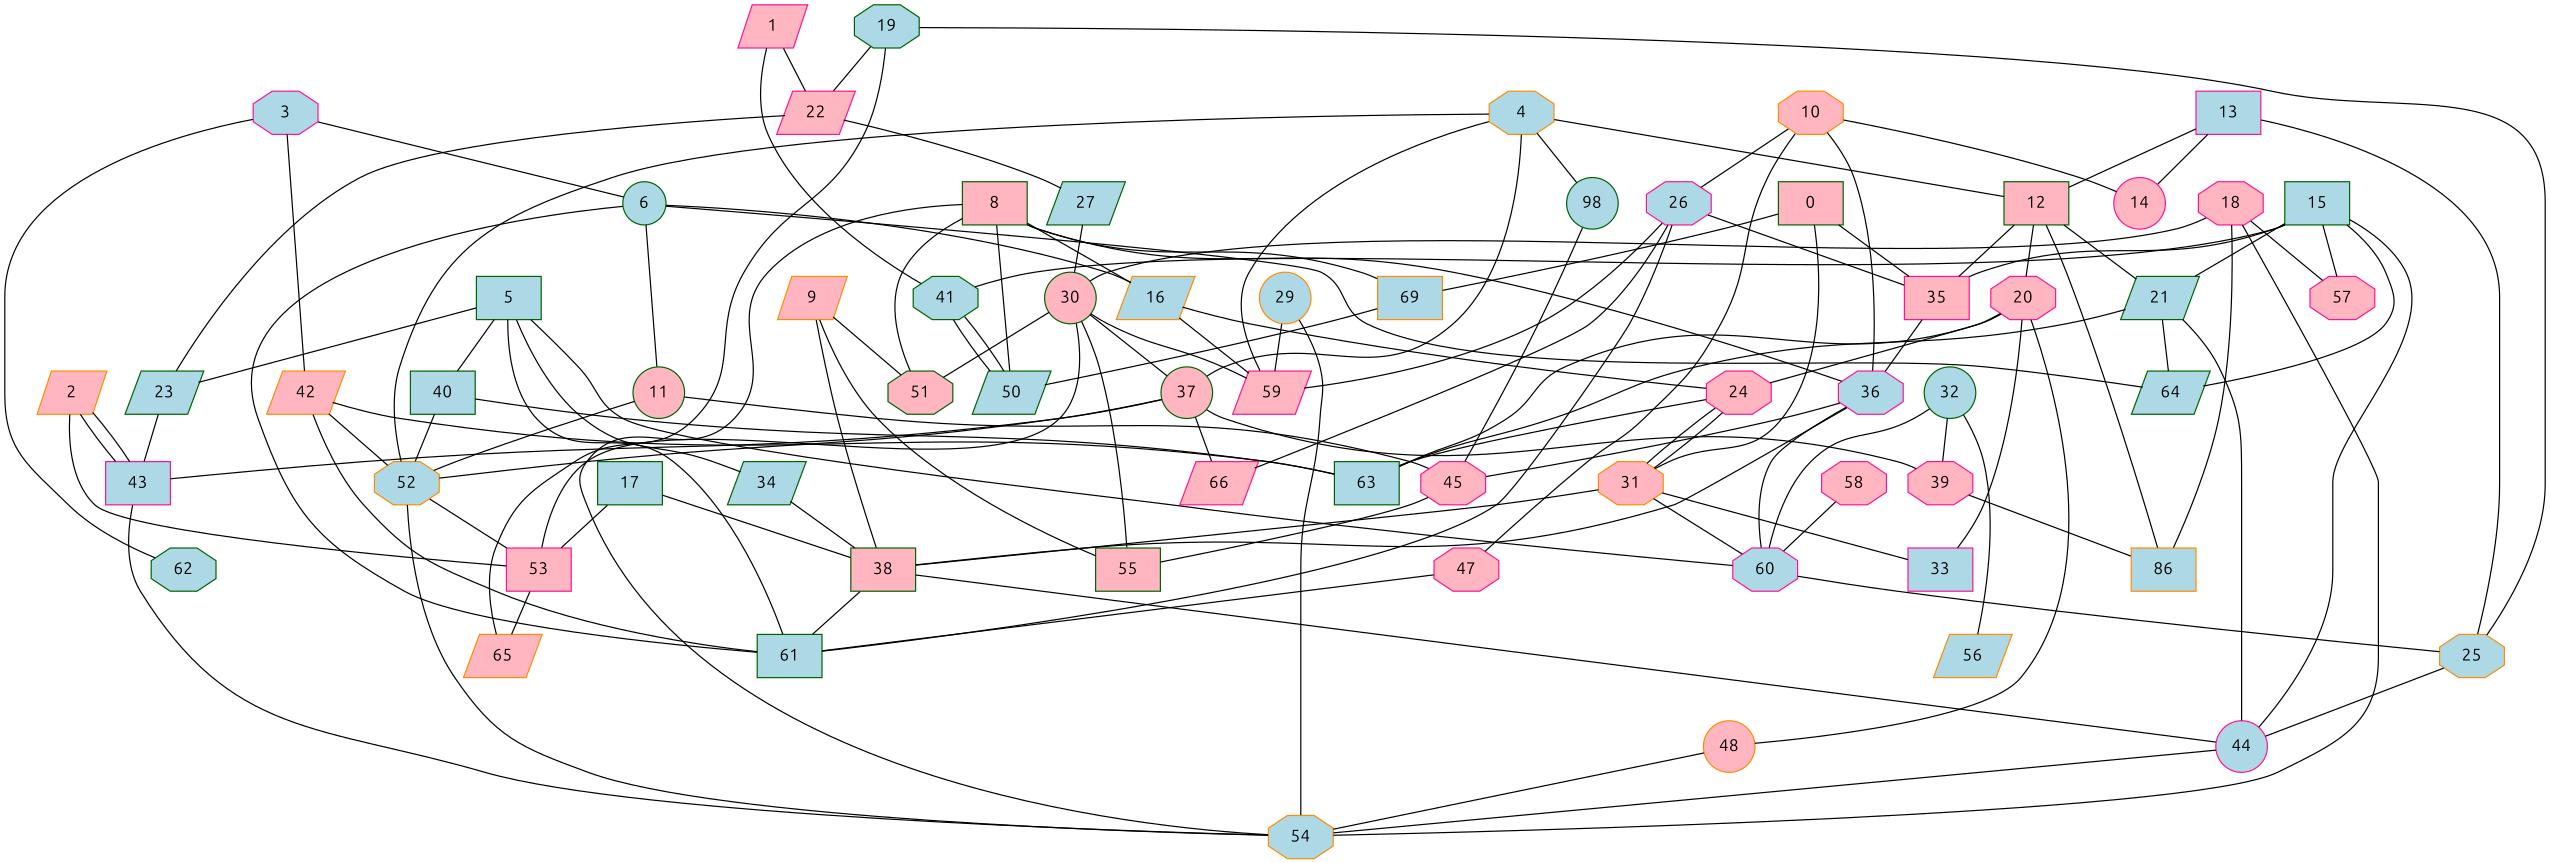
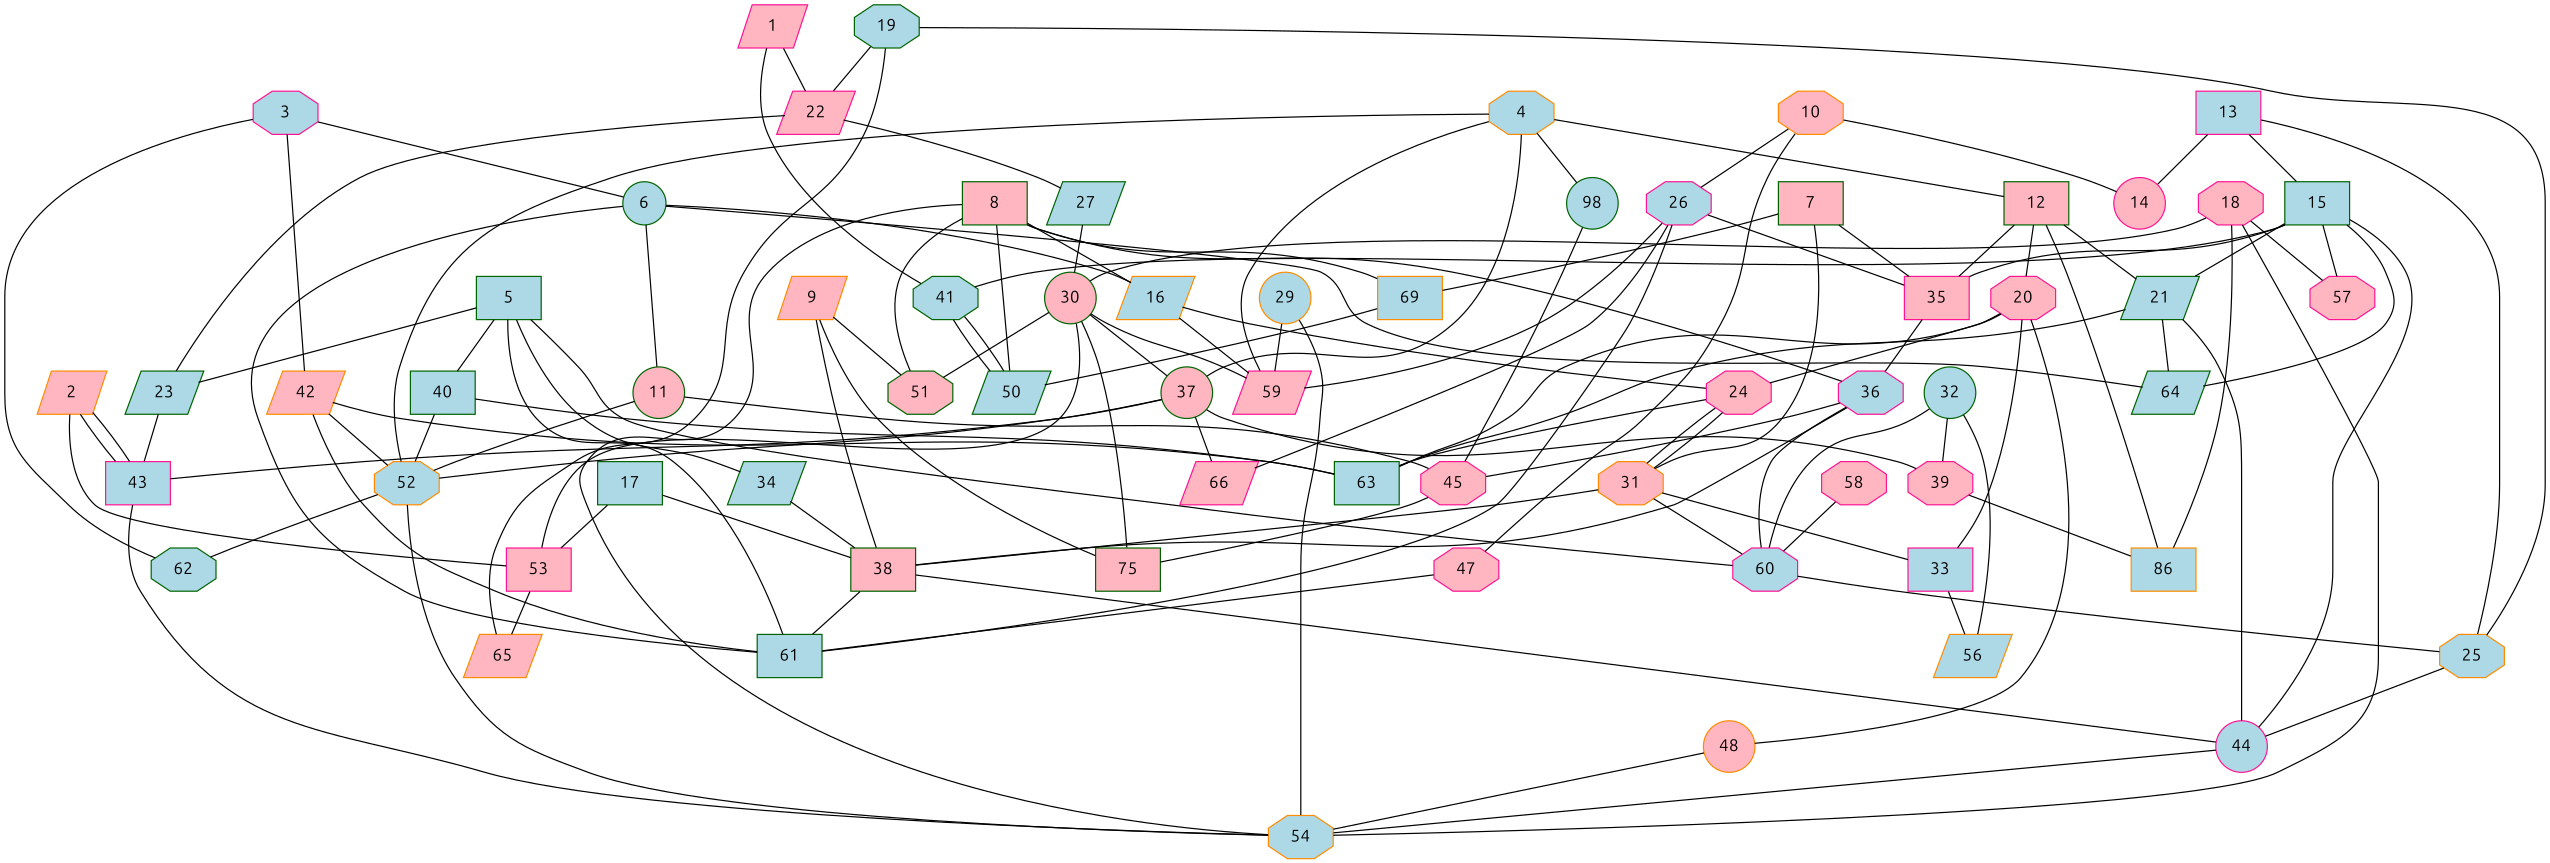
(2132, 158) -> (2273, 158)
(1811, 203) -> (1811, 203)
(1868, 235) -> none
(468, 524) -> (294, 525)
(1128, 570) -> (1128, 570)
none -> (1957, 613)
